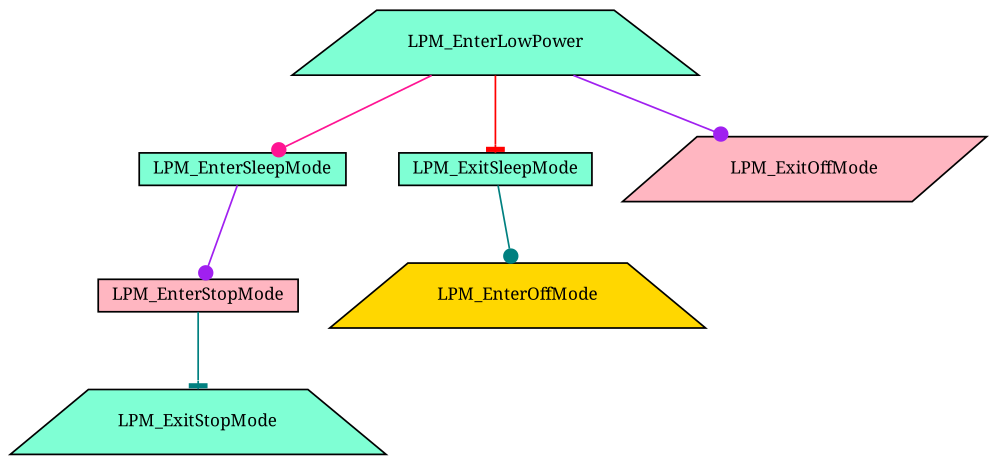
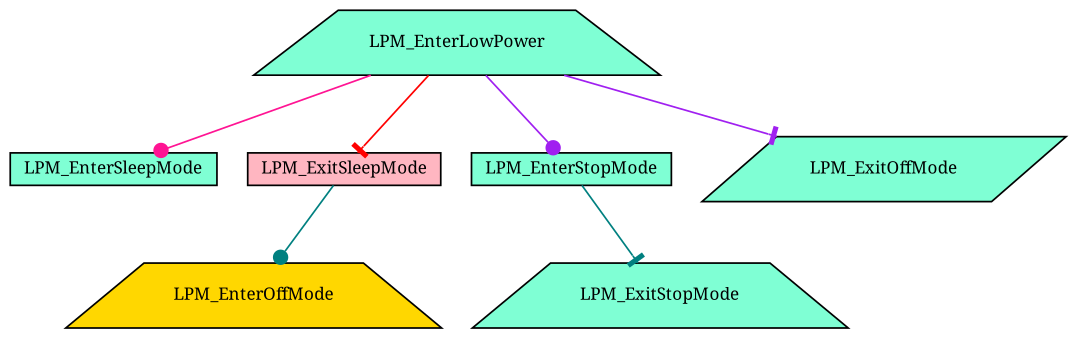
(644, 103) -> (666, 105)
(495, 169) -> (344, 169)
(805, 169) -> (884, 169)
(223, 226) -> (517, 109)
(198, 296) -> (571, 169)
